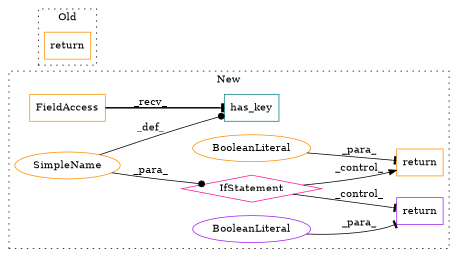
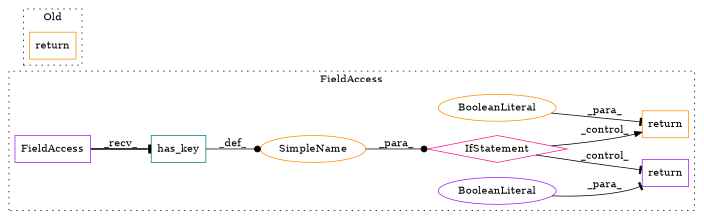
(229, 80) -> (352, 80)
(68, 108) -> (53, 149)
(159, 135) -> (230, 149)
